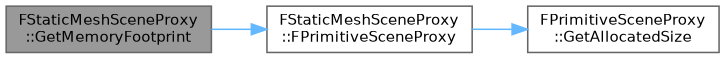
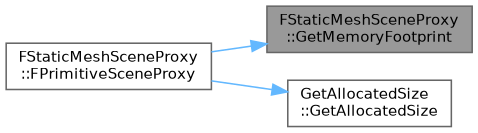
(231, 29) -> (231, 49)
(623, 29) -> (370, 103)
